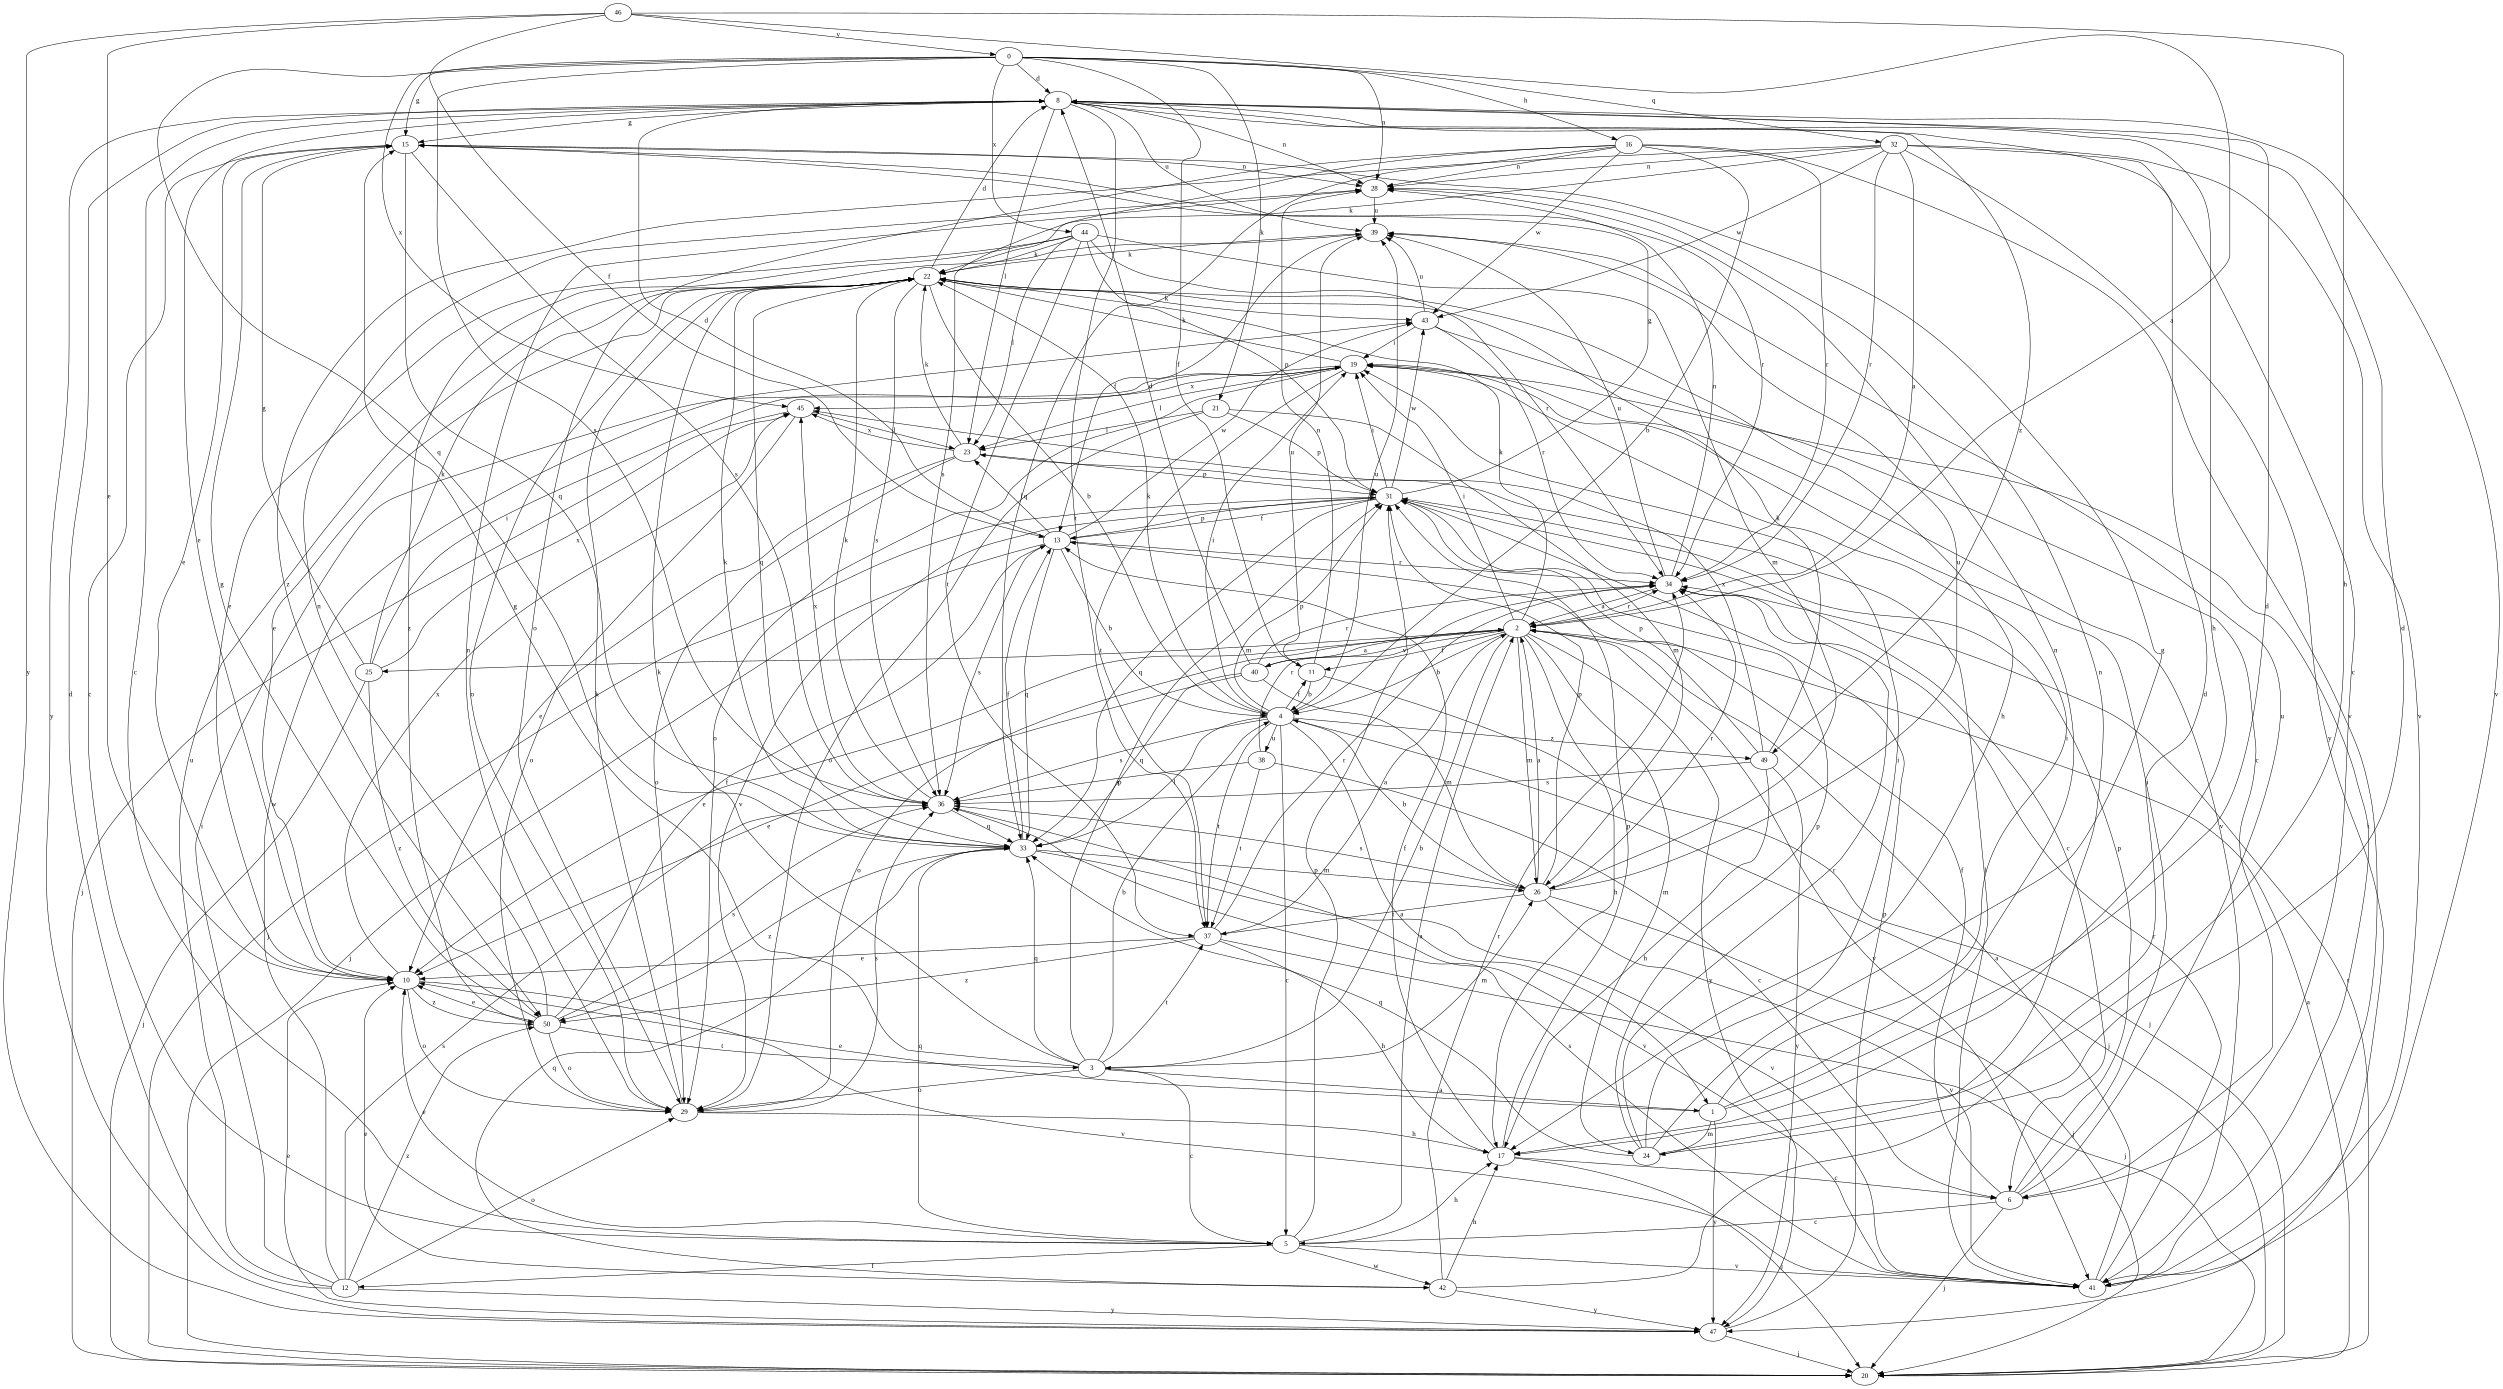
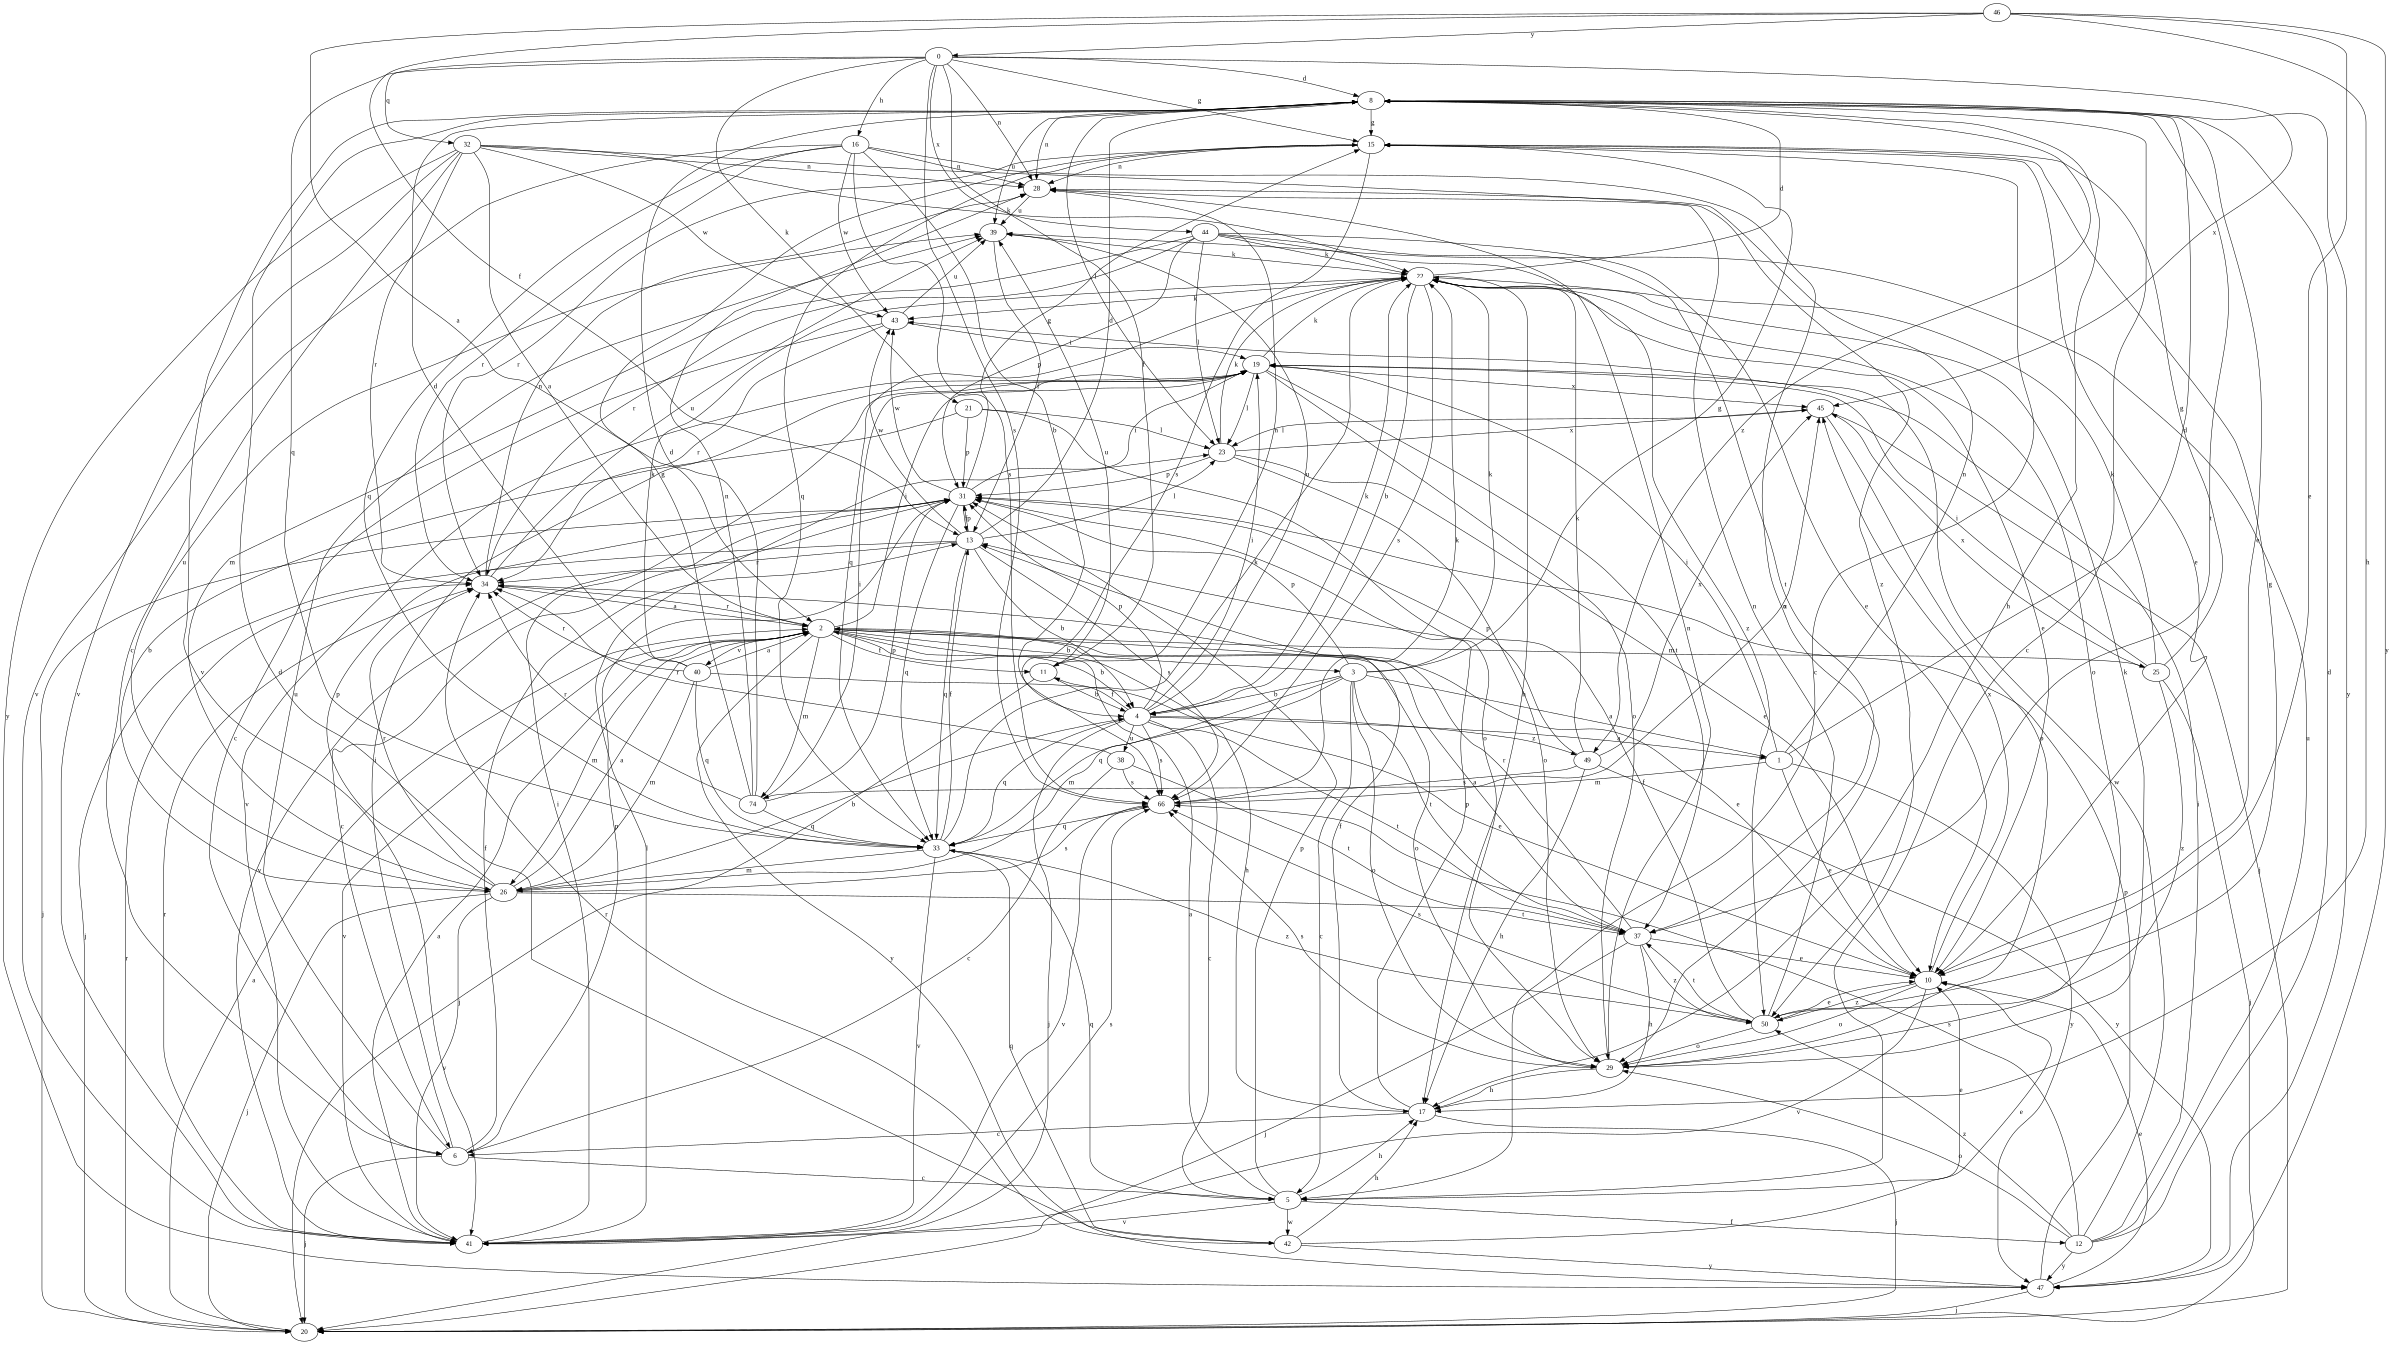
(1349, 350) -> (834, 323)
(856, 629) -> (363, 713)
(1676, 650) -> (150, 650)
(1175, 782) -> (1005, 782)
(941, 804) -> (1161, 804)
(816, 1057) -> (1696, 992)
(1646, 1156) -> (753, 804)
